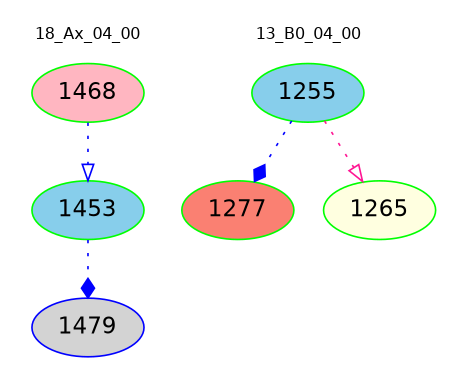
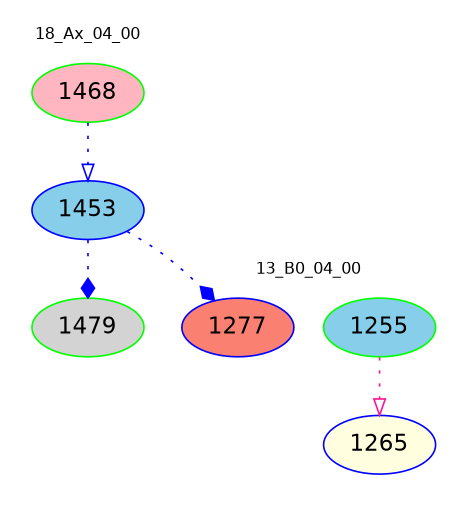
(278, 143) -> (180, 268)
(88, 210) -> (88, 210)
(238, 210) -> (238, 327)
(380, 210) -> (380, 445)
(88, 327) -> (88, 327)
